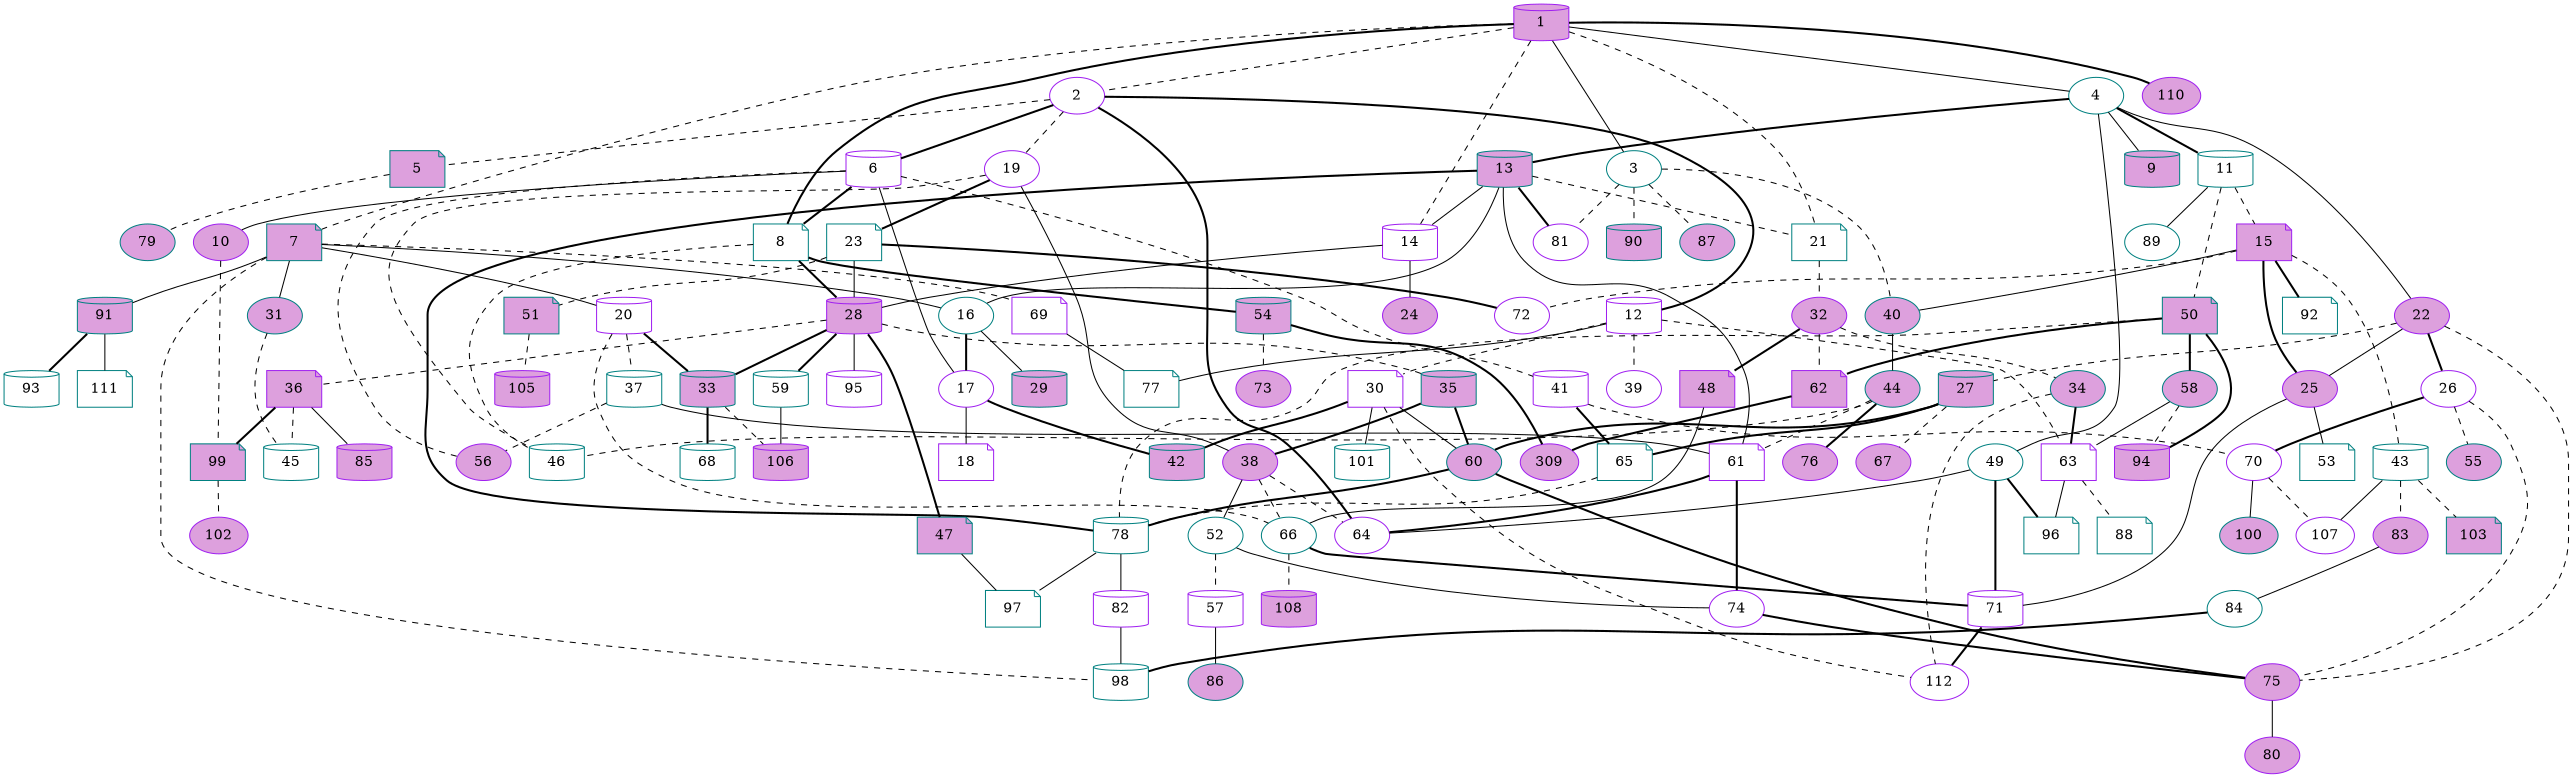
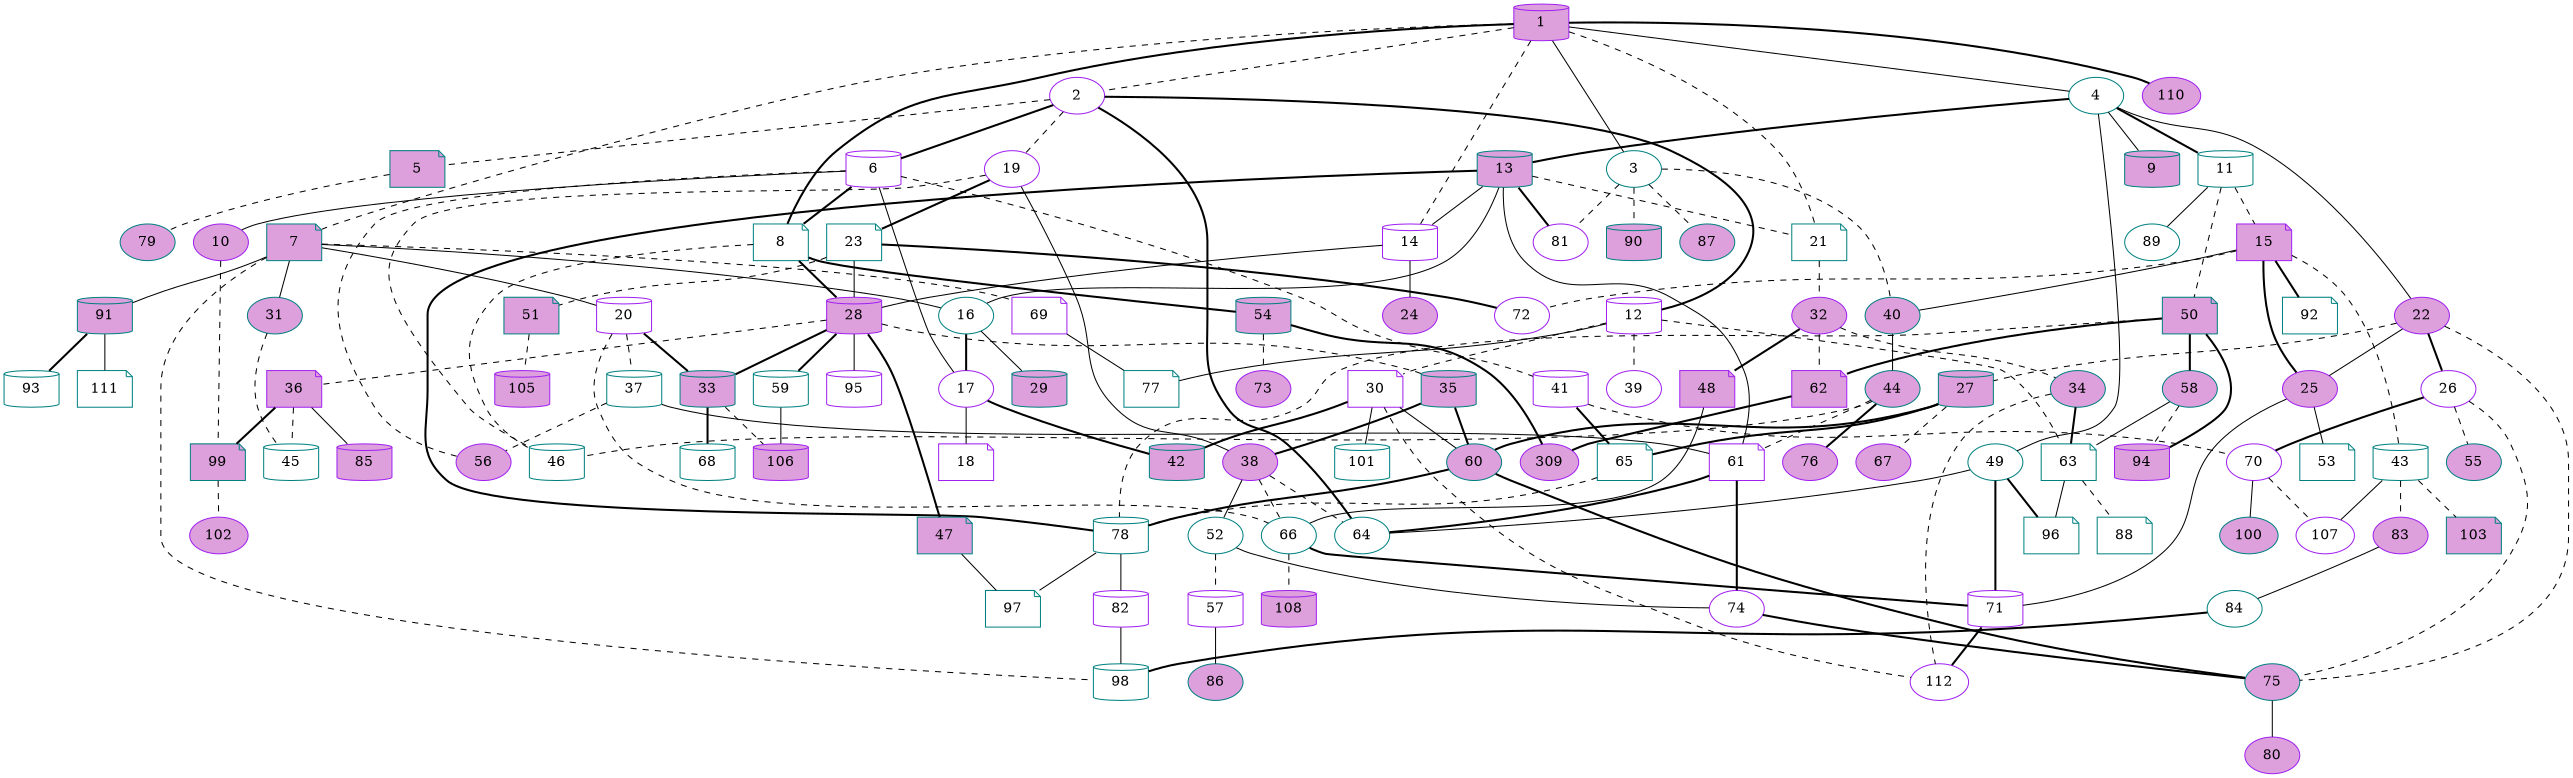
(2069, 462) -> (2069, 462)
(1362, 535) -> (1362, 535)
(2272, 682) -> (2272, 682)
